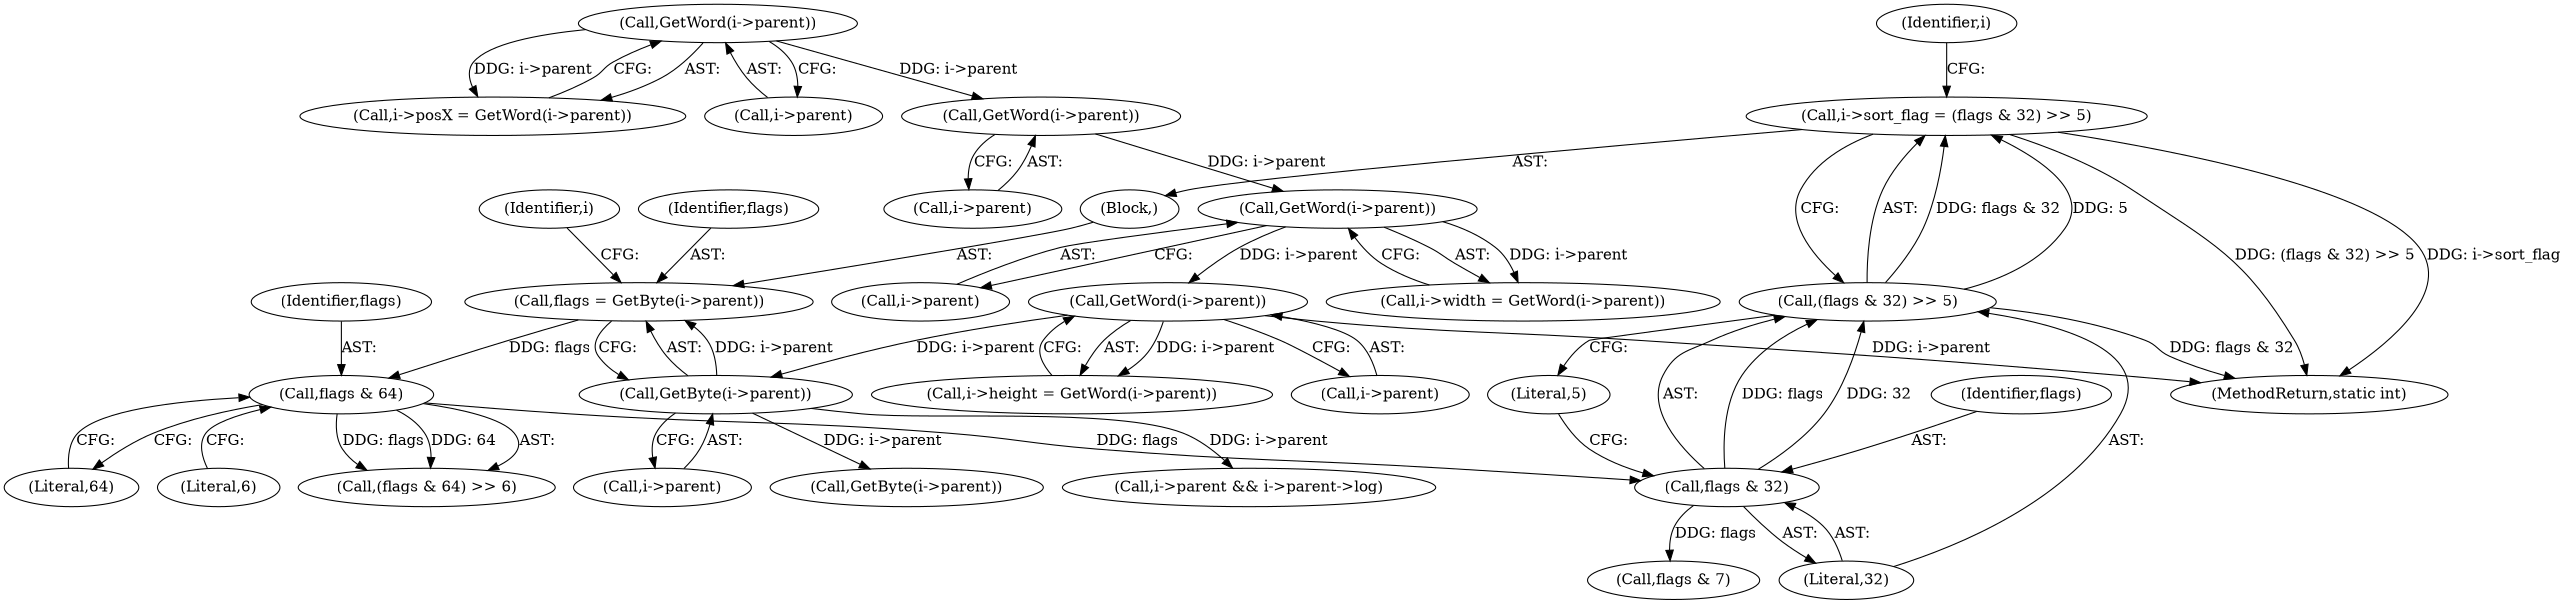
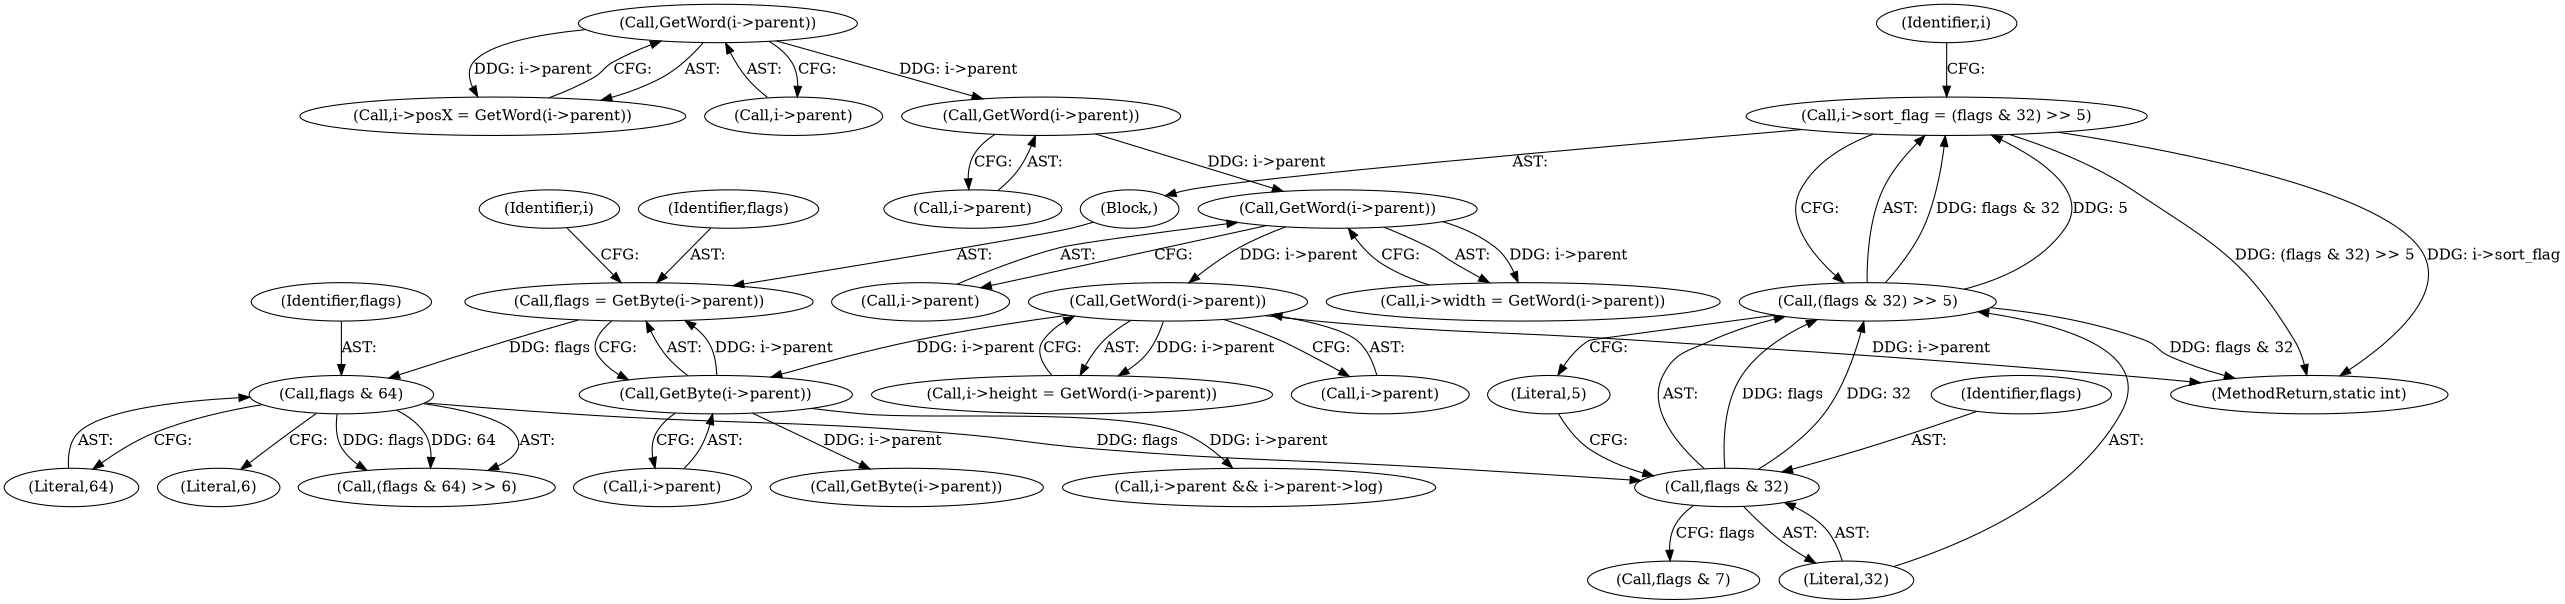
(215, 426) -> (283, 438)
(98, 441) -> (98, 441)
(1716, 534) -> (1716, 534)
